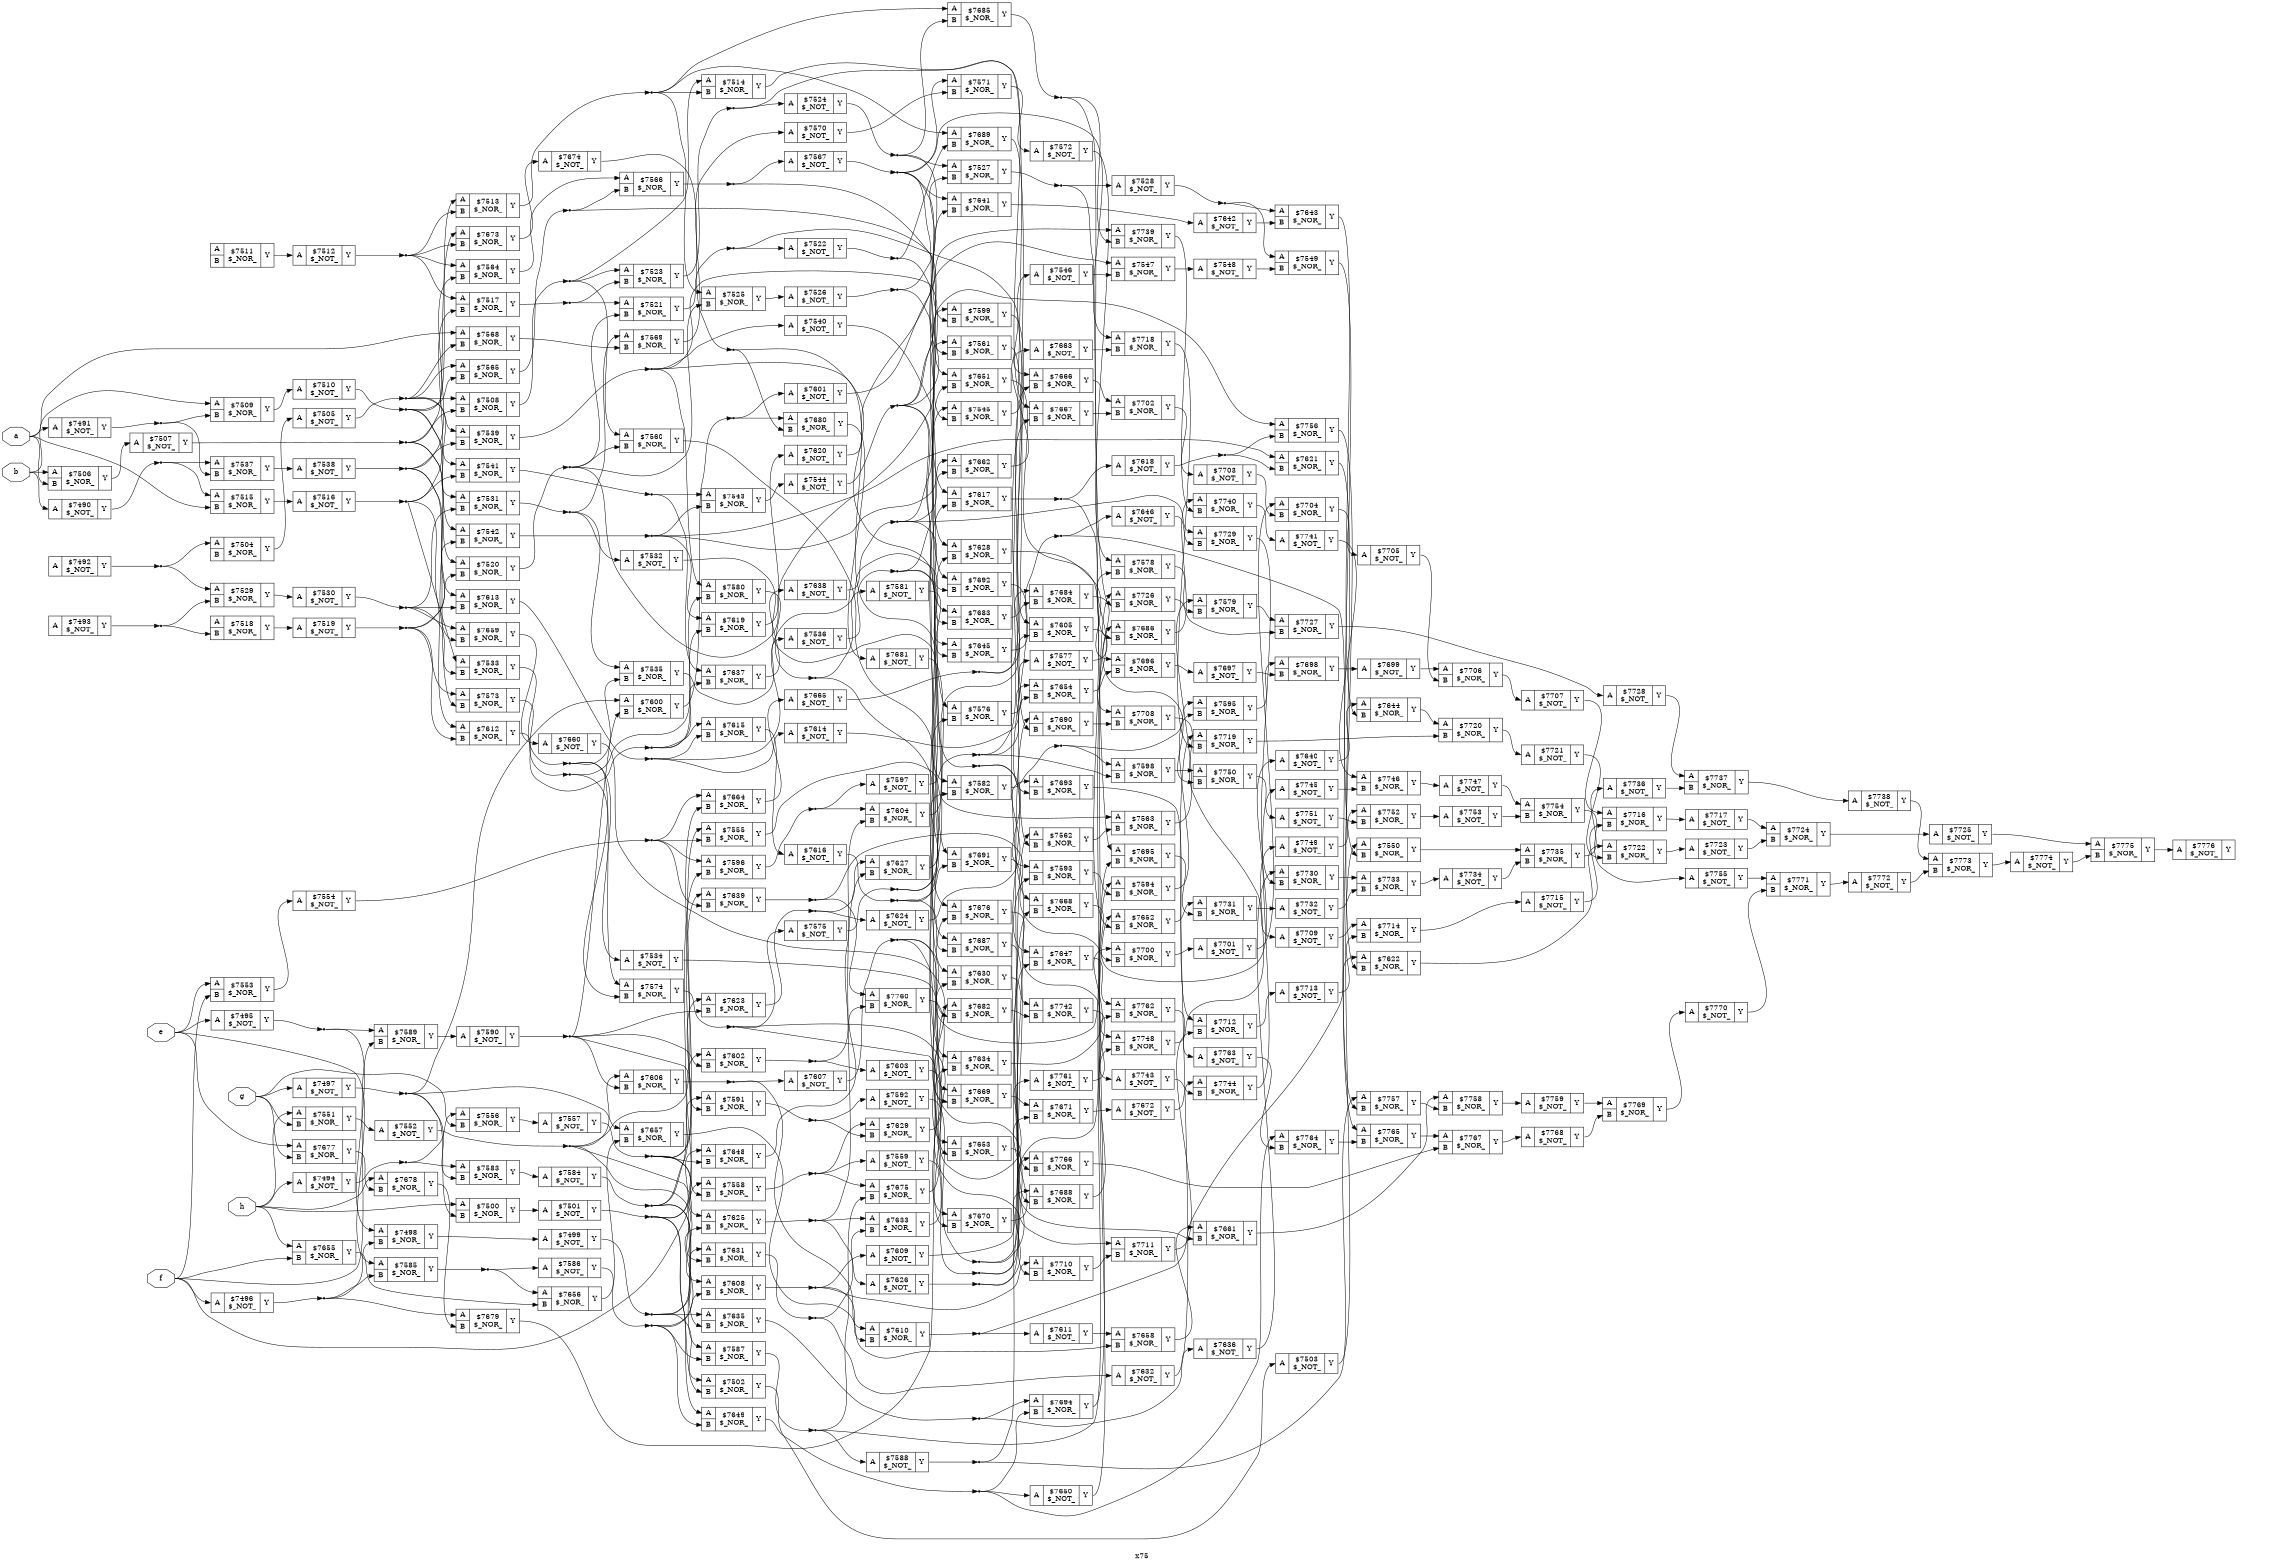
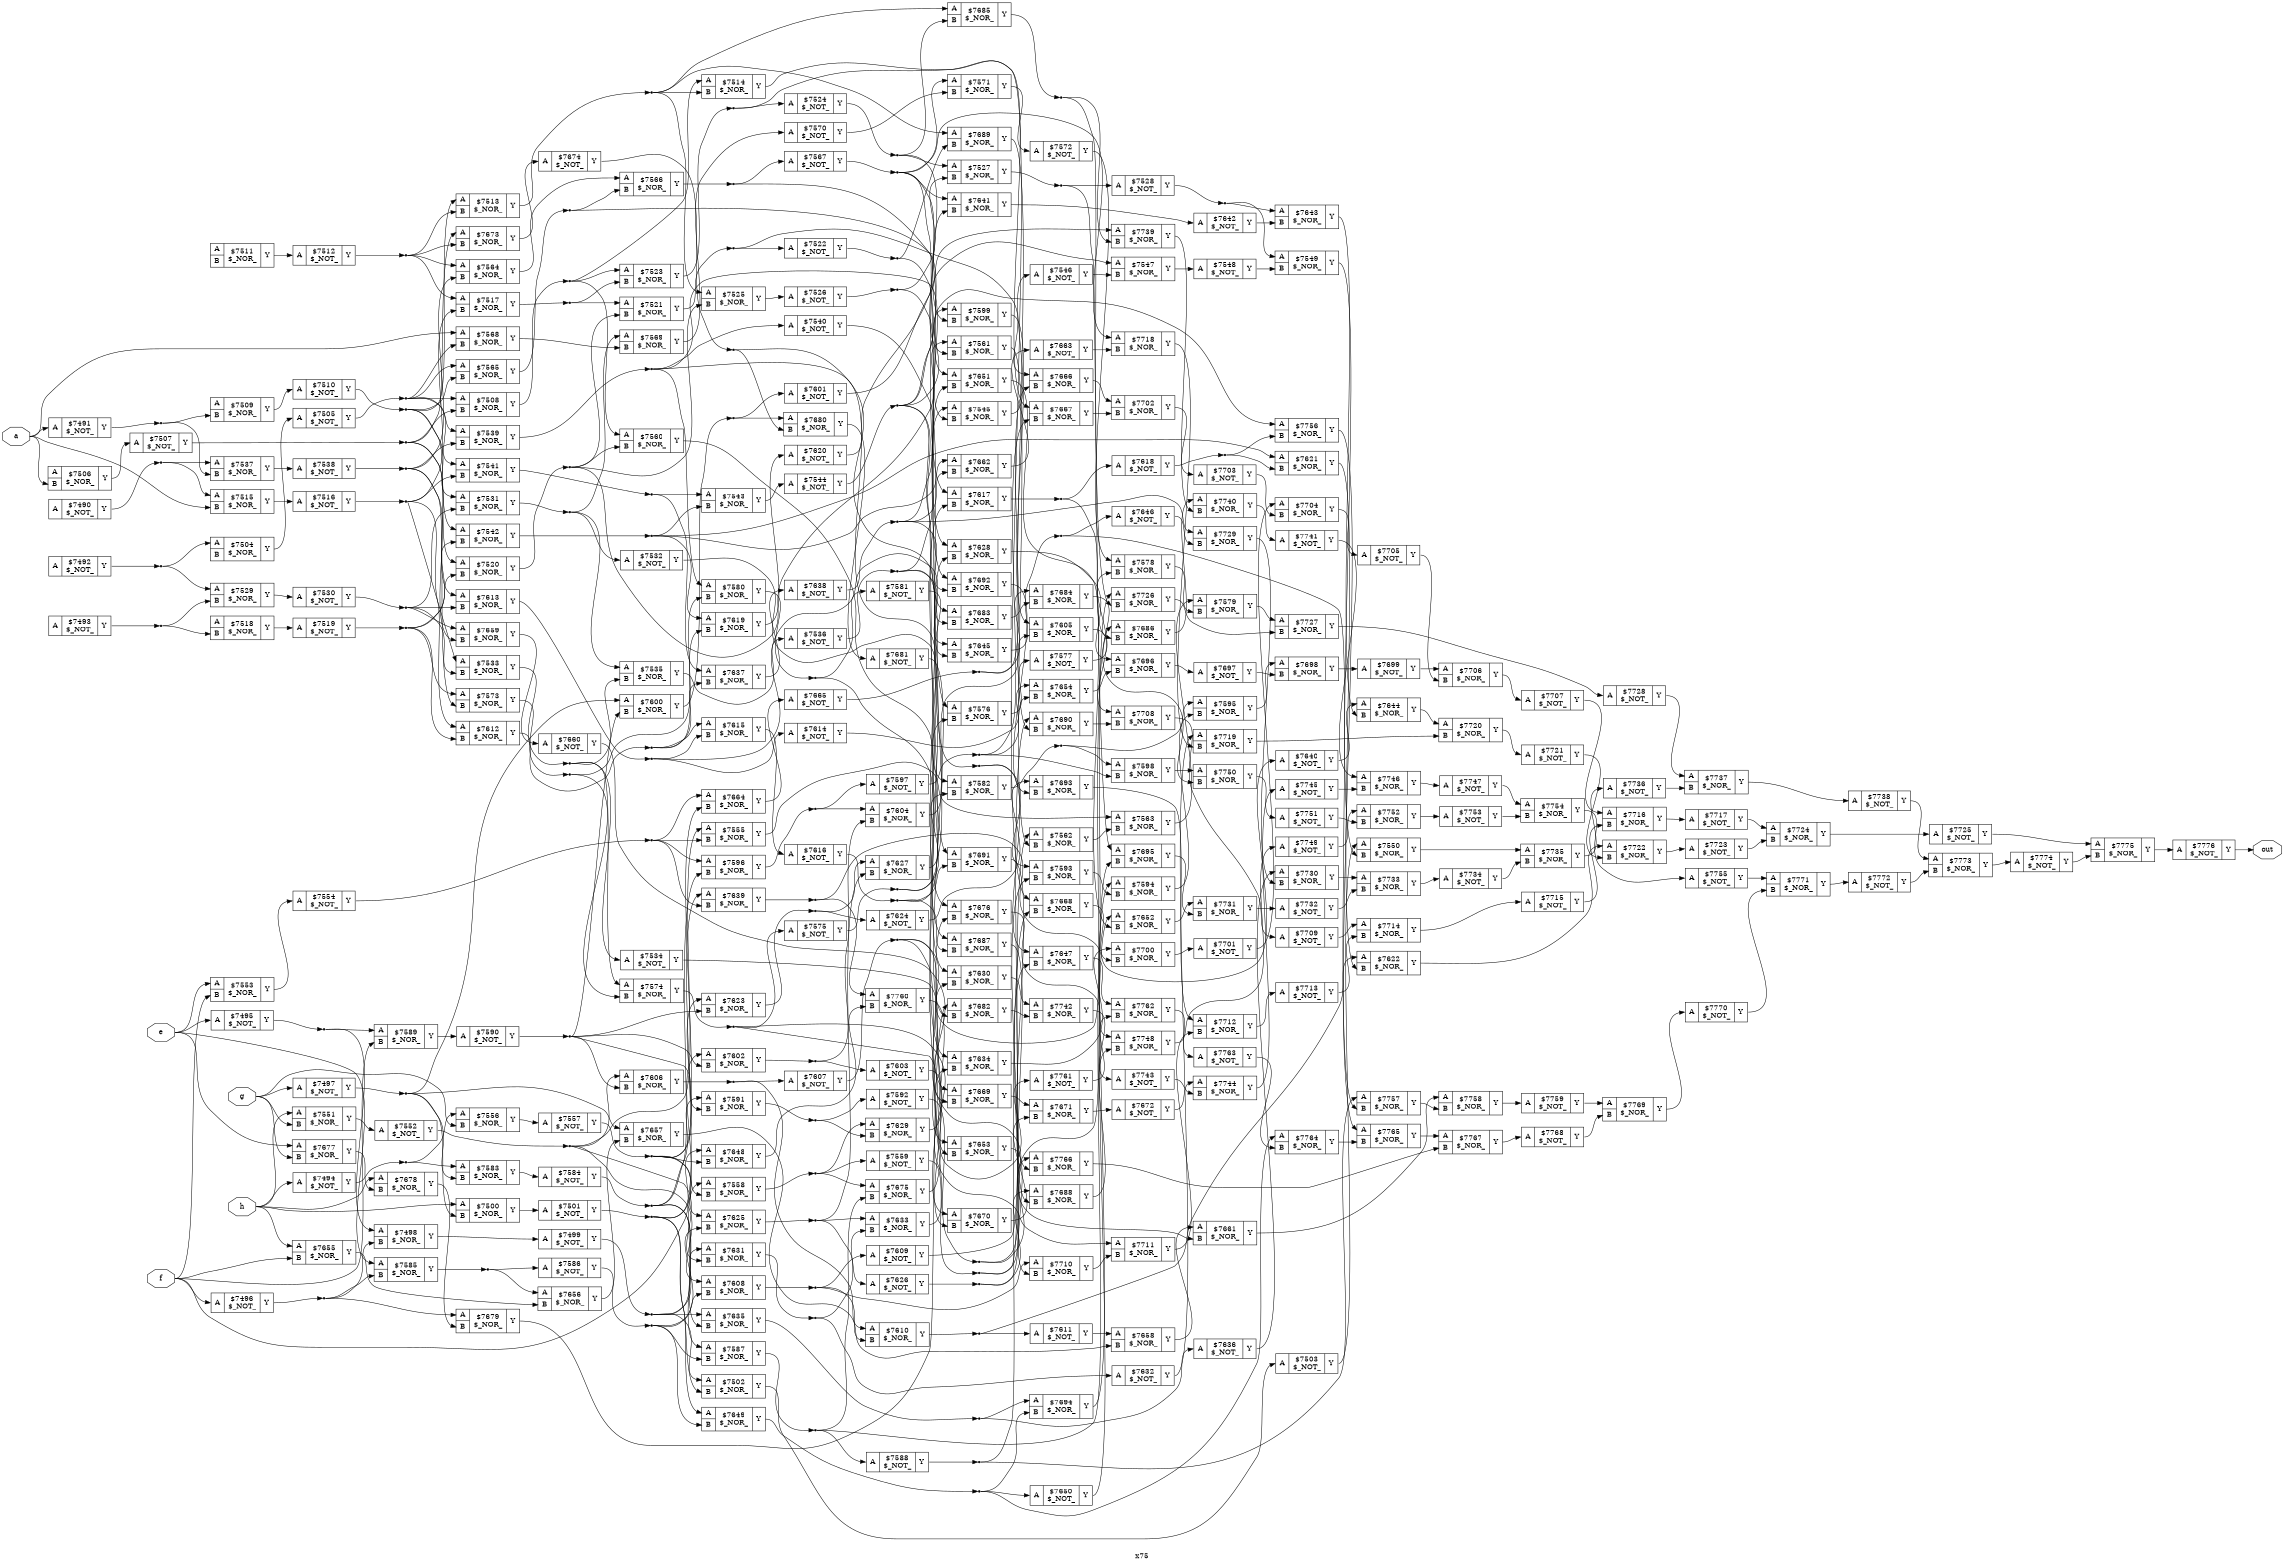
(16, 472) -> none
none -> (2267, 850)
